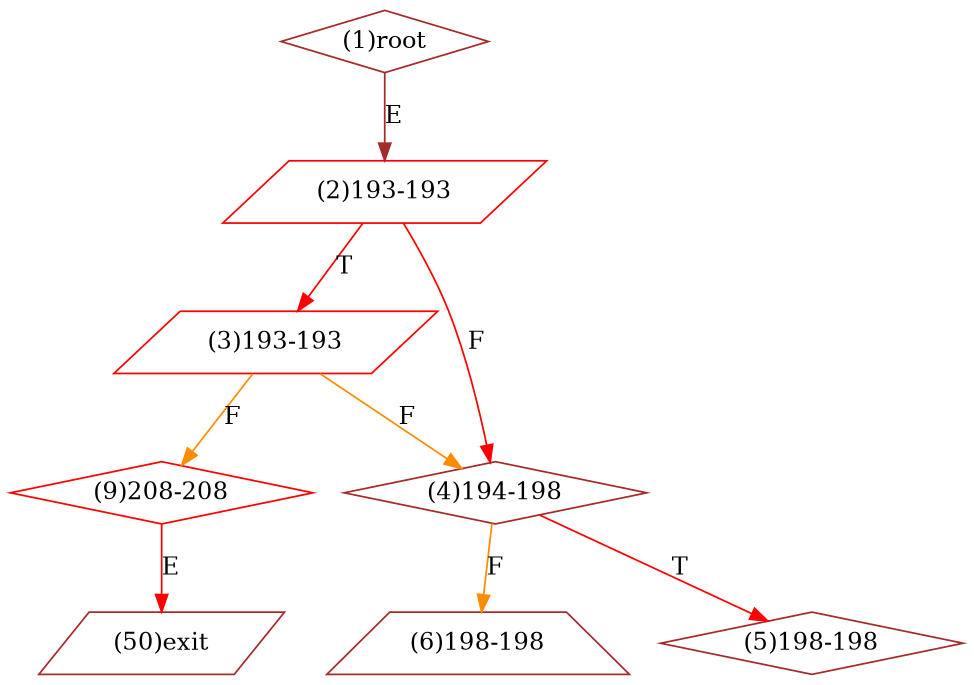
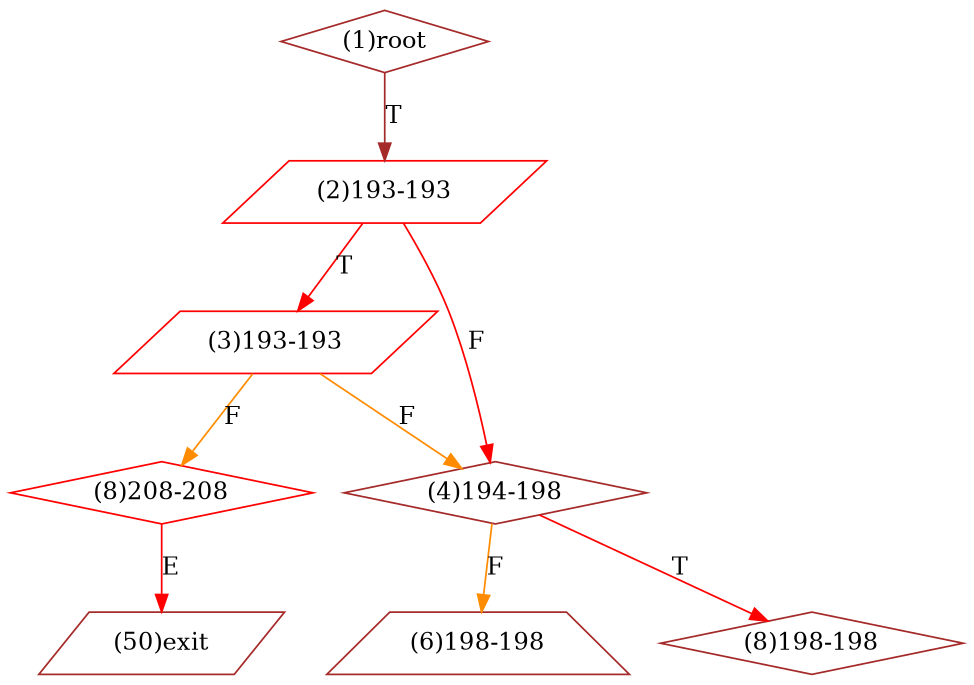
(394, 117) -> (394, 117)
(162, 493) -> (162, 493)
(812, 643) -> (812, 643)
